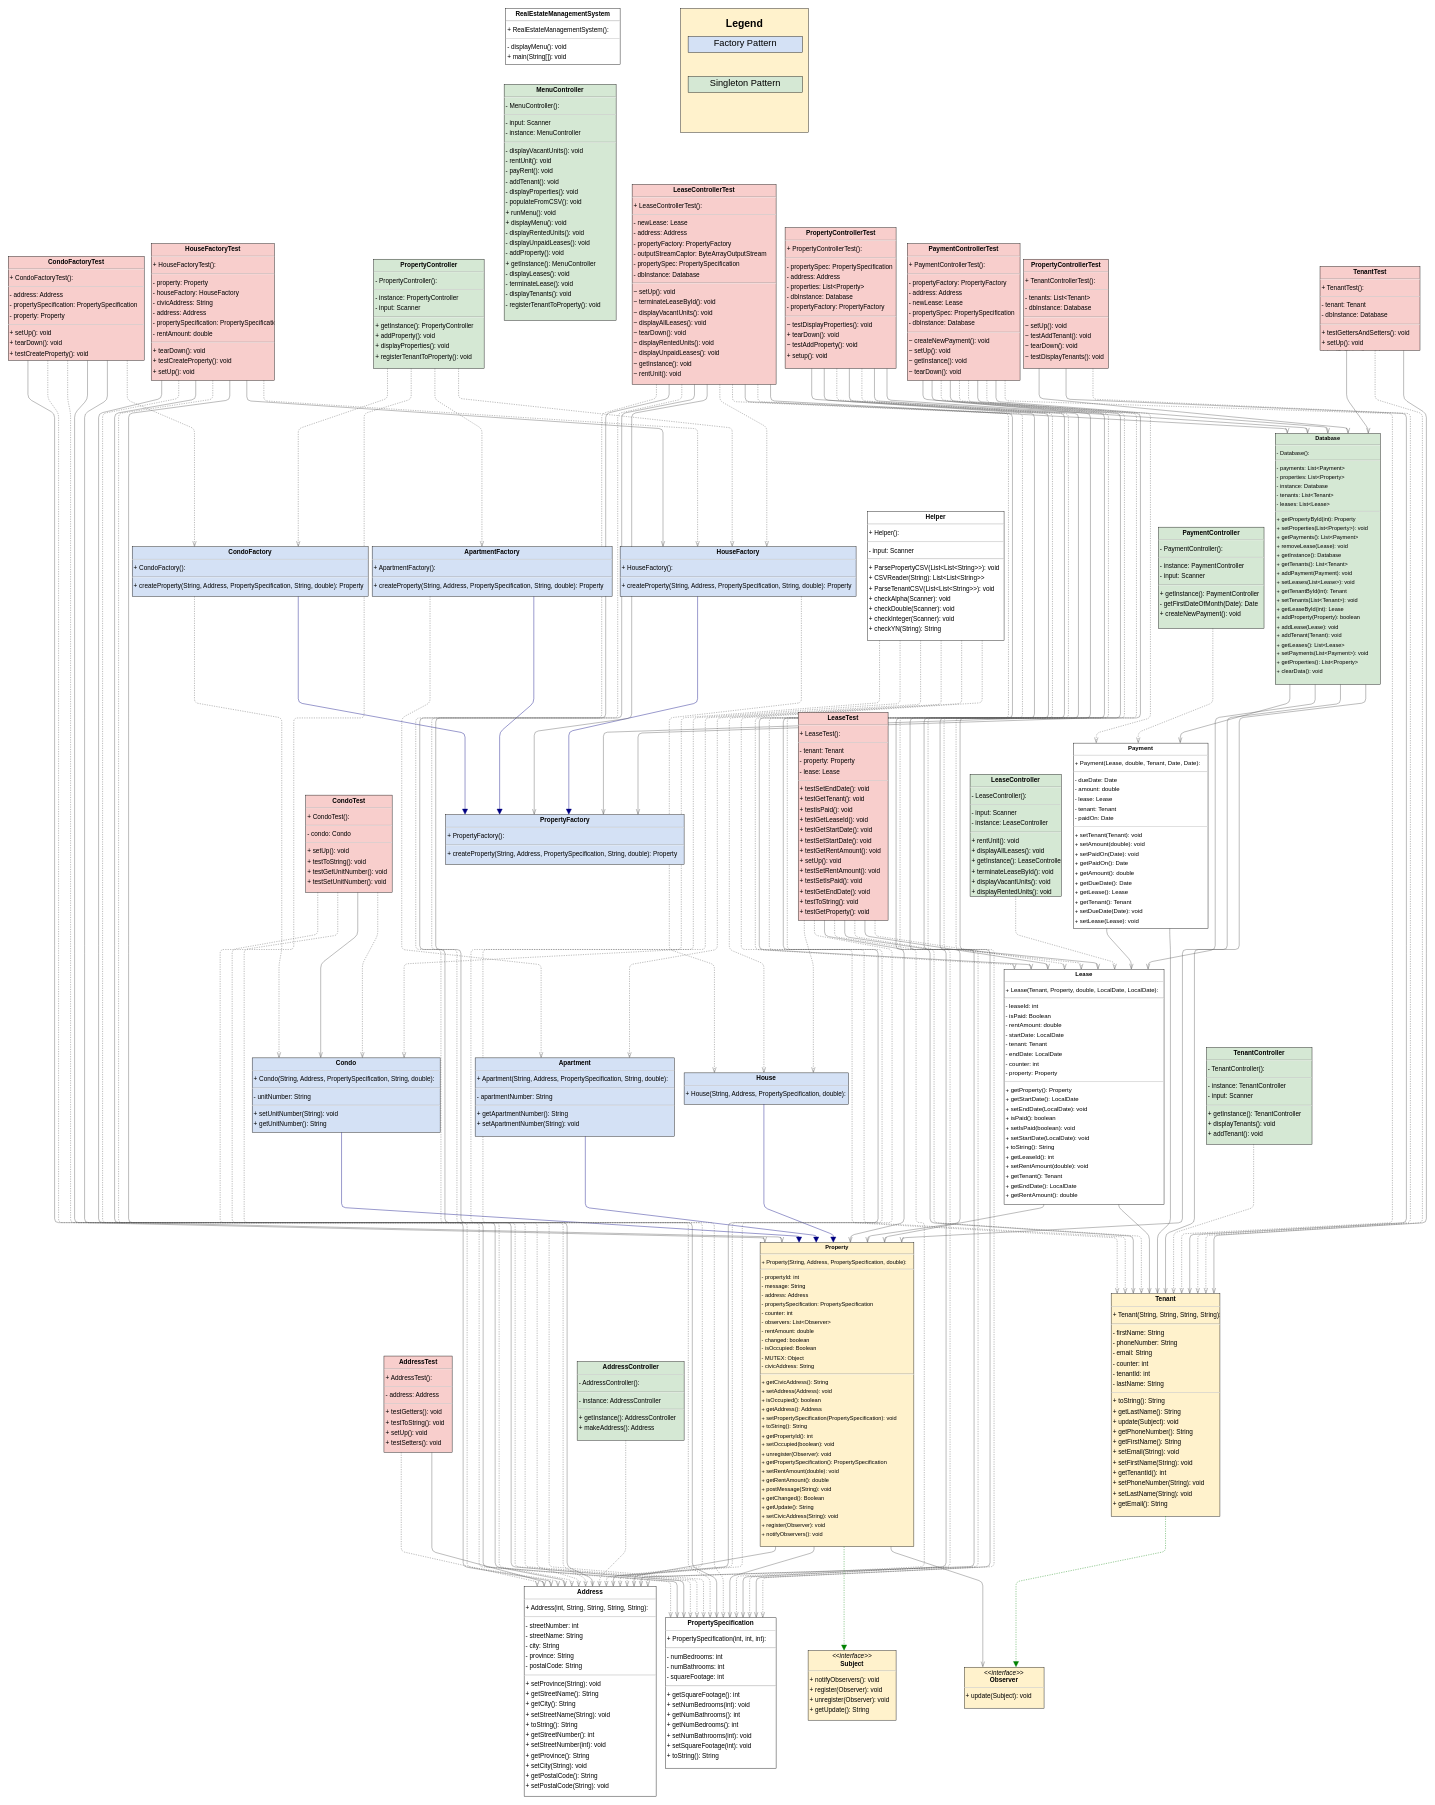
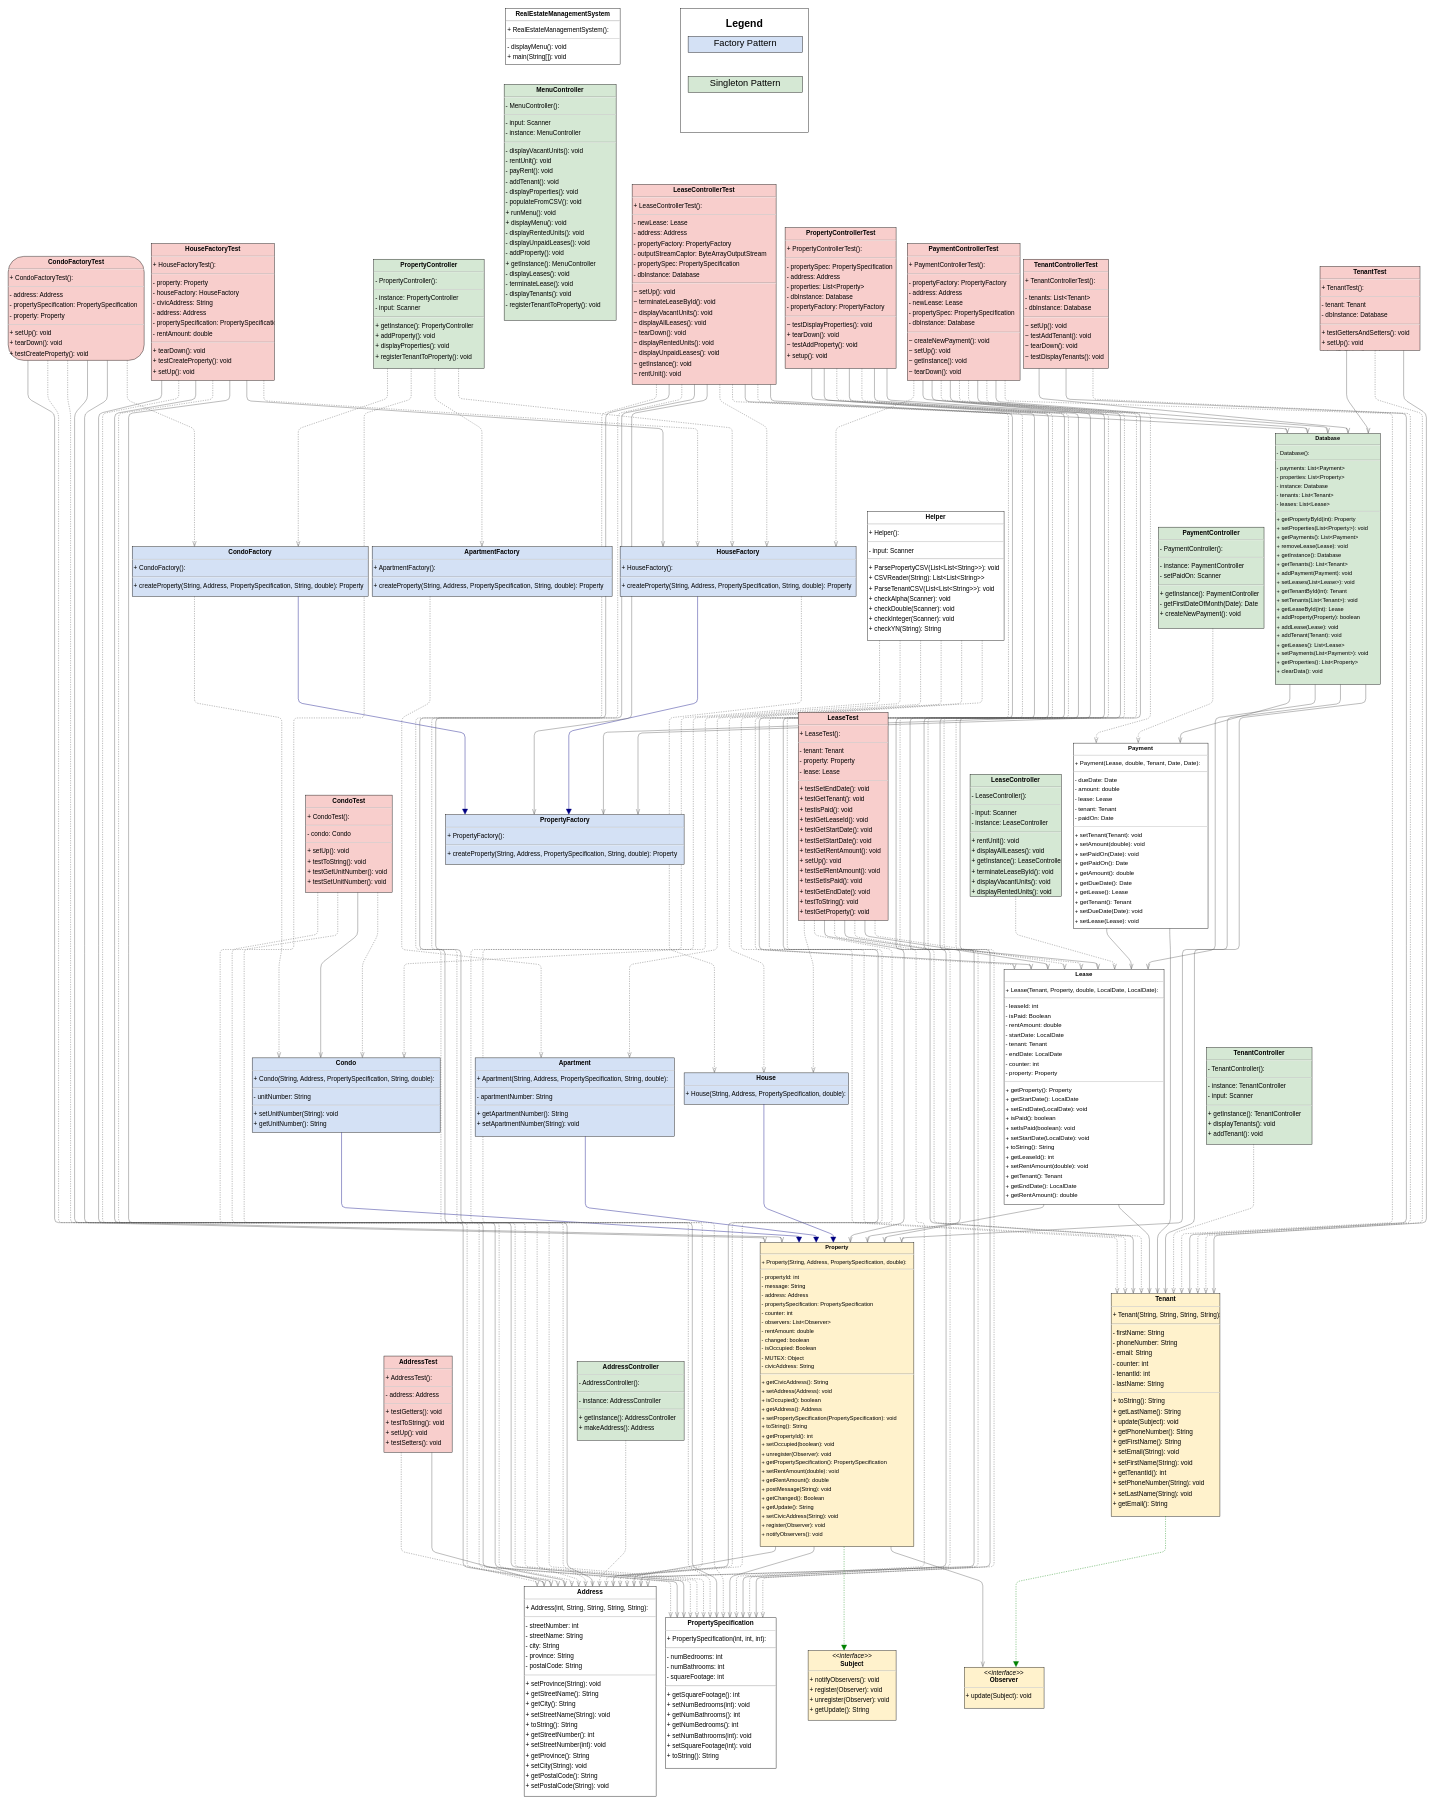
(745, 70) -> (745, 70)
(1069, 290) -> (1069, 290)
(76, 308) -> (76, 308)
none -> (864, 417)
(1215, 554) -> (1215, 554)
(500, 808) -> none
